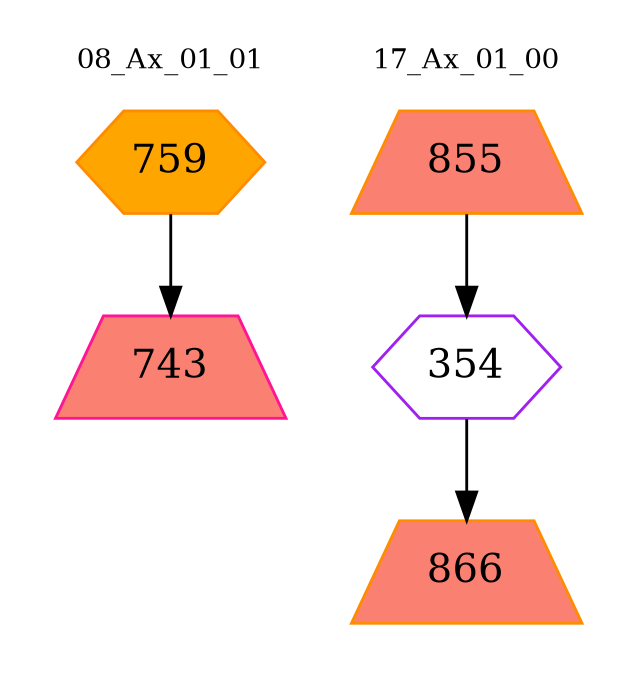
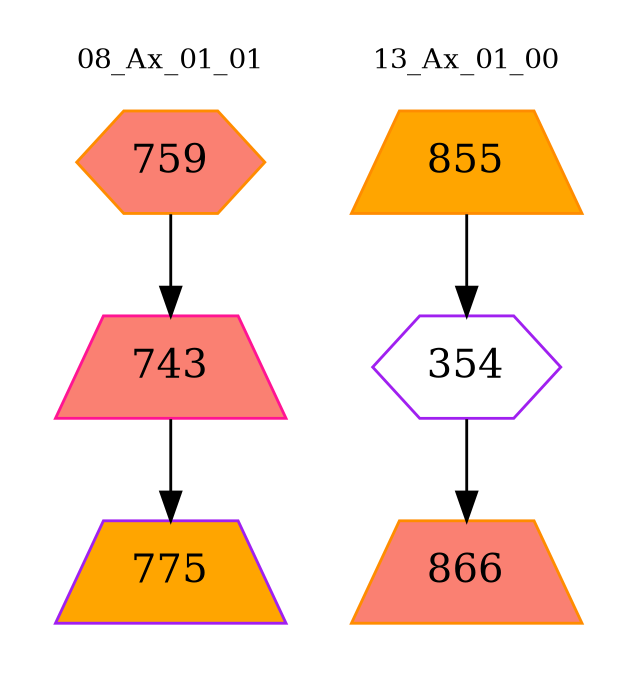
(467, 61) -> (467, 61)
(171, 162) -> (171, 162)
(467, 162) -> (467, 162)
none -> (171, 572)
